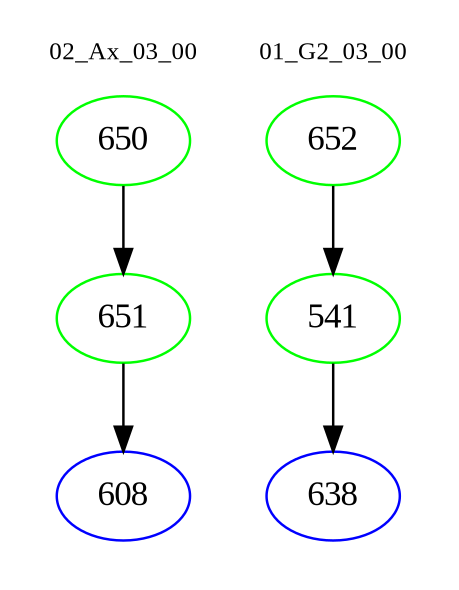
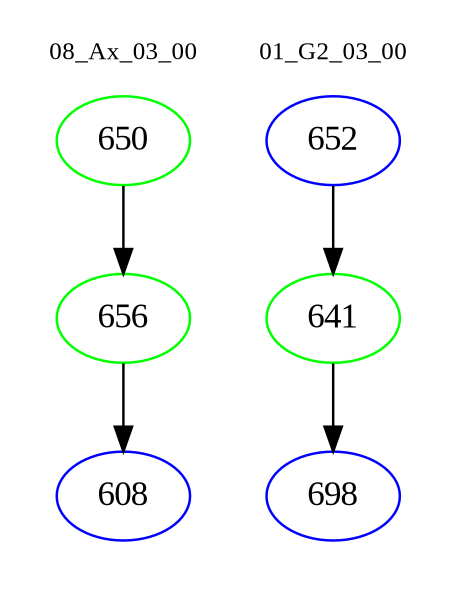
(125, 53) -> (125, 53)
(333, 141) -> (333, 141)
(123, 318) -> (123, 318)
(333, 318) -> (333, 318)
(333, 496) -> (333, 496)
